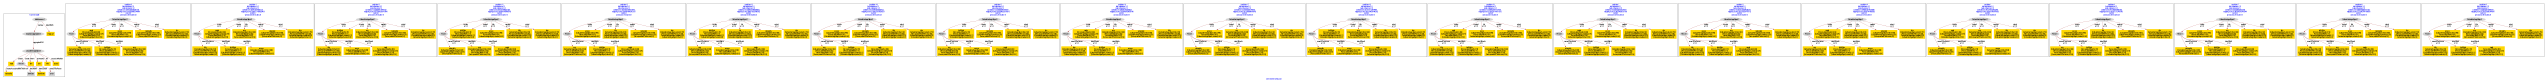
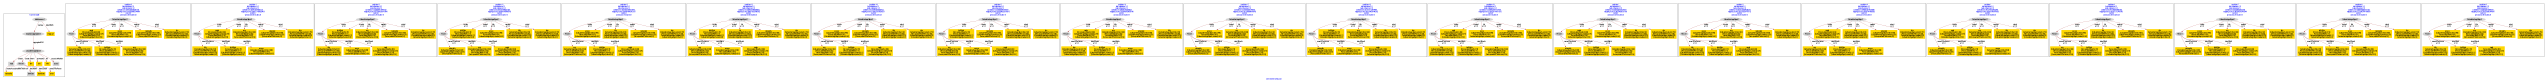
(11, 64) -> (11, 64)
(56, 64) -> (56, 64)
(52, 74) -> (52, 74)
